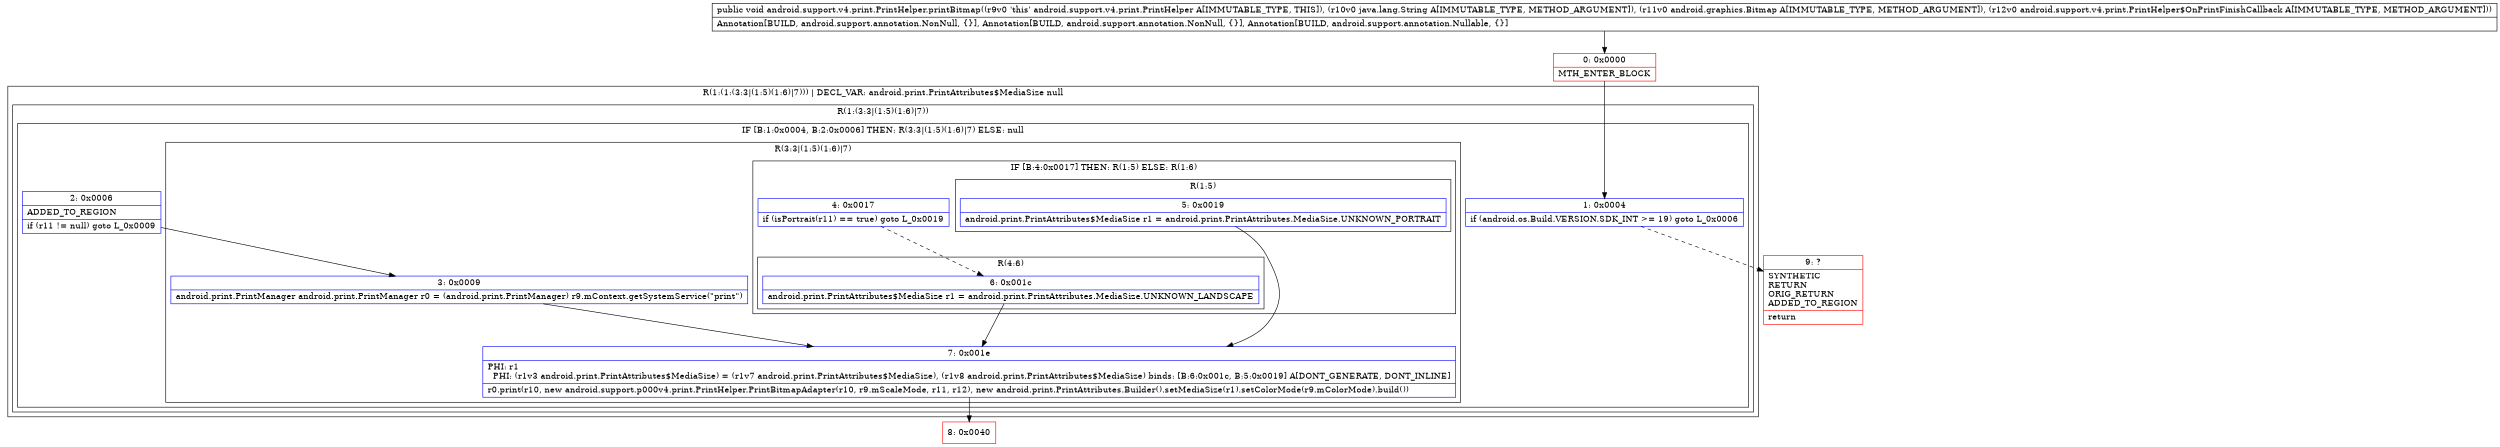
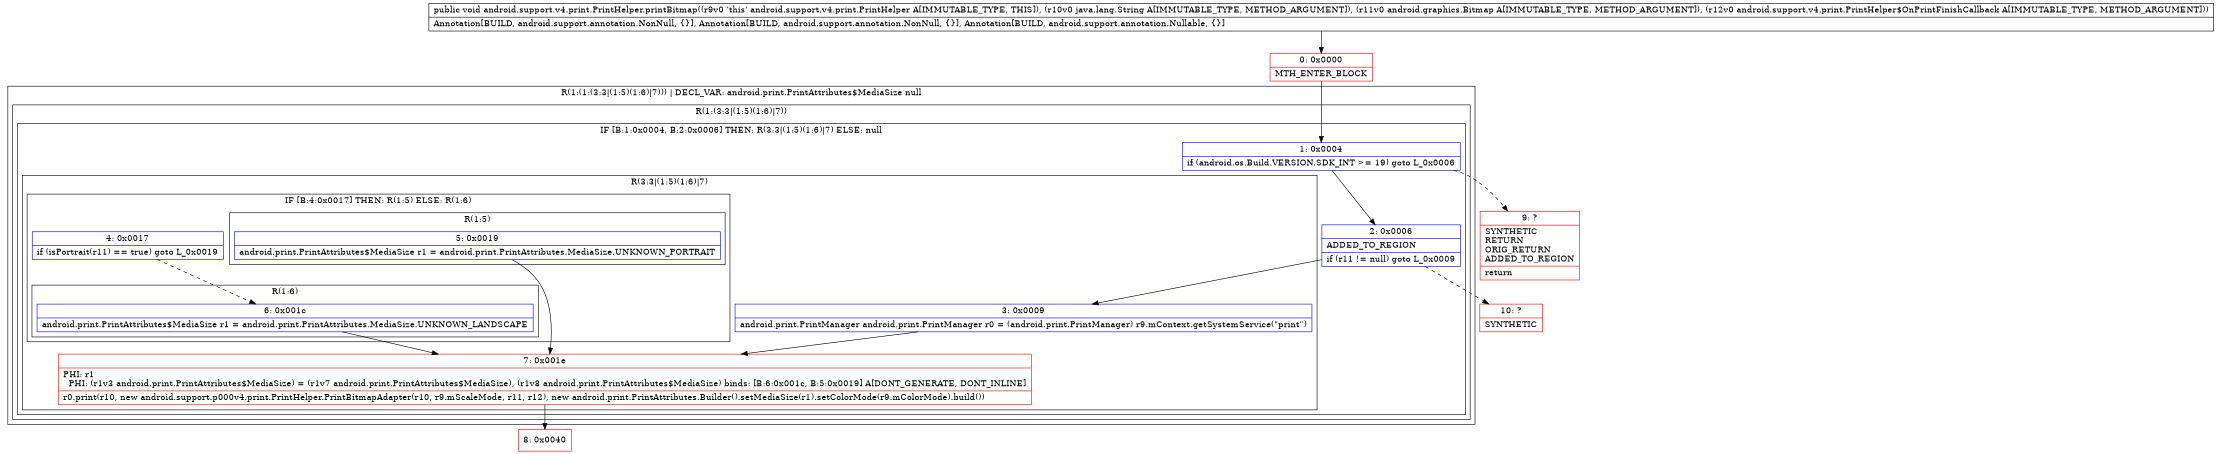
none -> (1352, 195)
(1011, 264) -> (285, 292)
none -> (1511, 318)
(969, 372) -> (545, 379)
